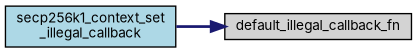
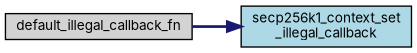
(194, 27) -> (210, 27)
